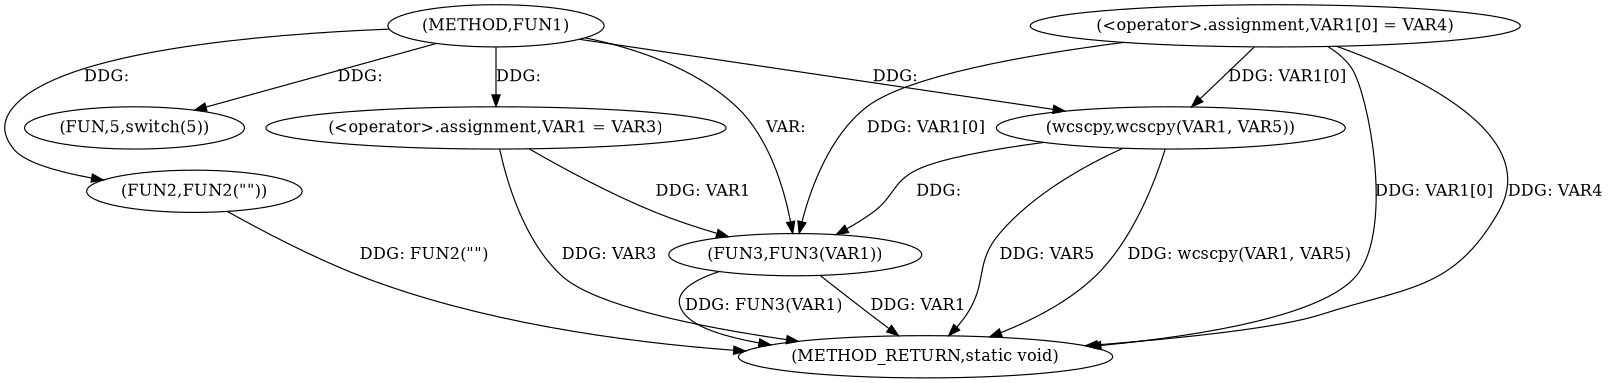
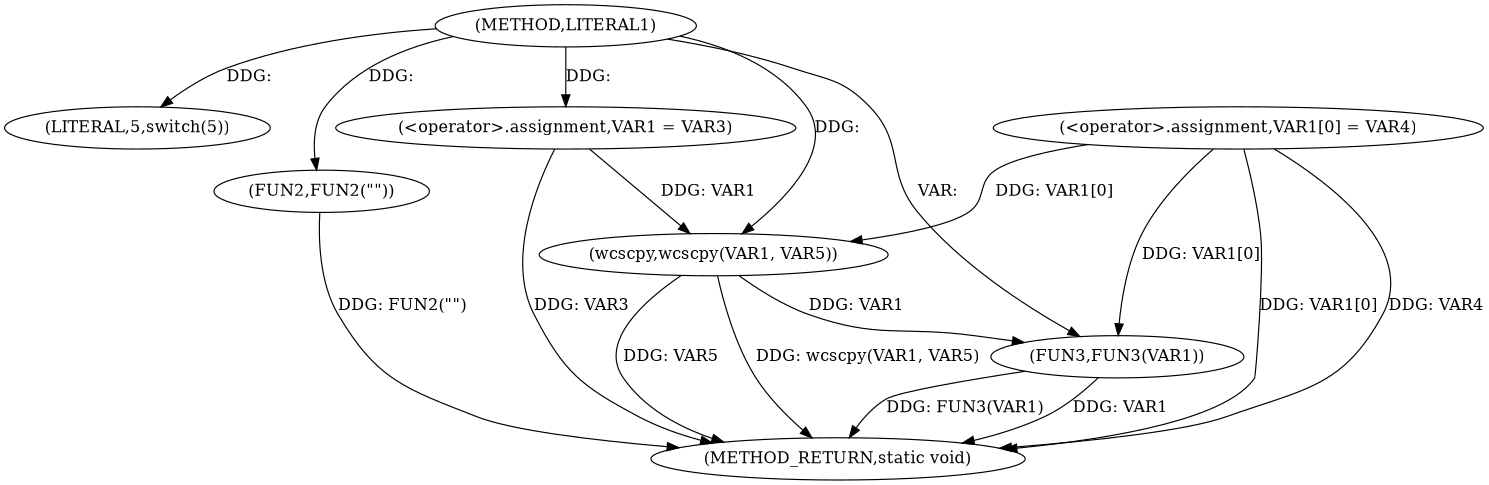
(496, 26) -> (566, 26)
(135, 128) -> (137, 128)
(941, 191) -> (857, 306)
(620, 197) -> (635, 187)
